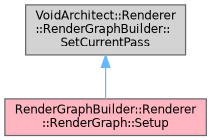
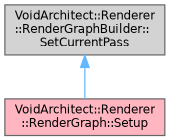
(106, 117) -> (85, 117)
